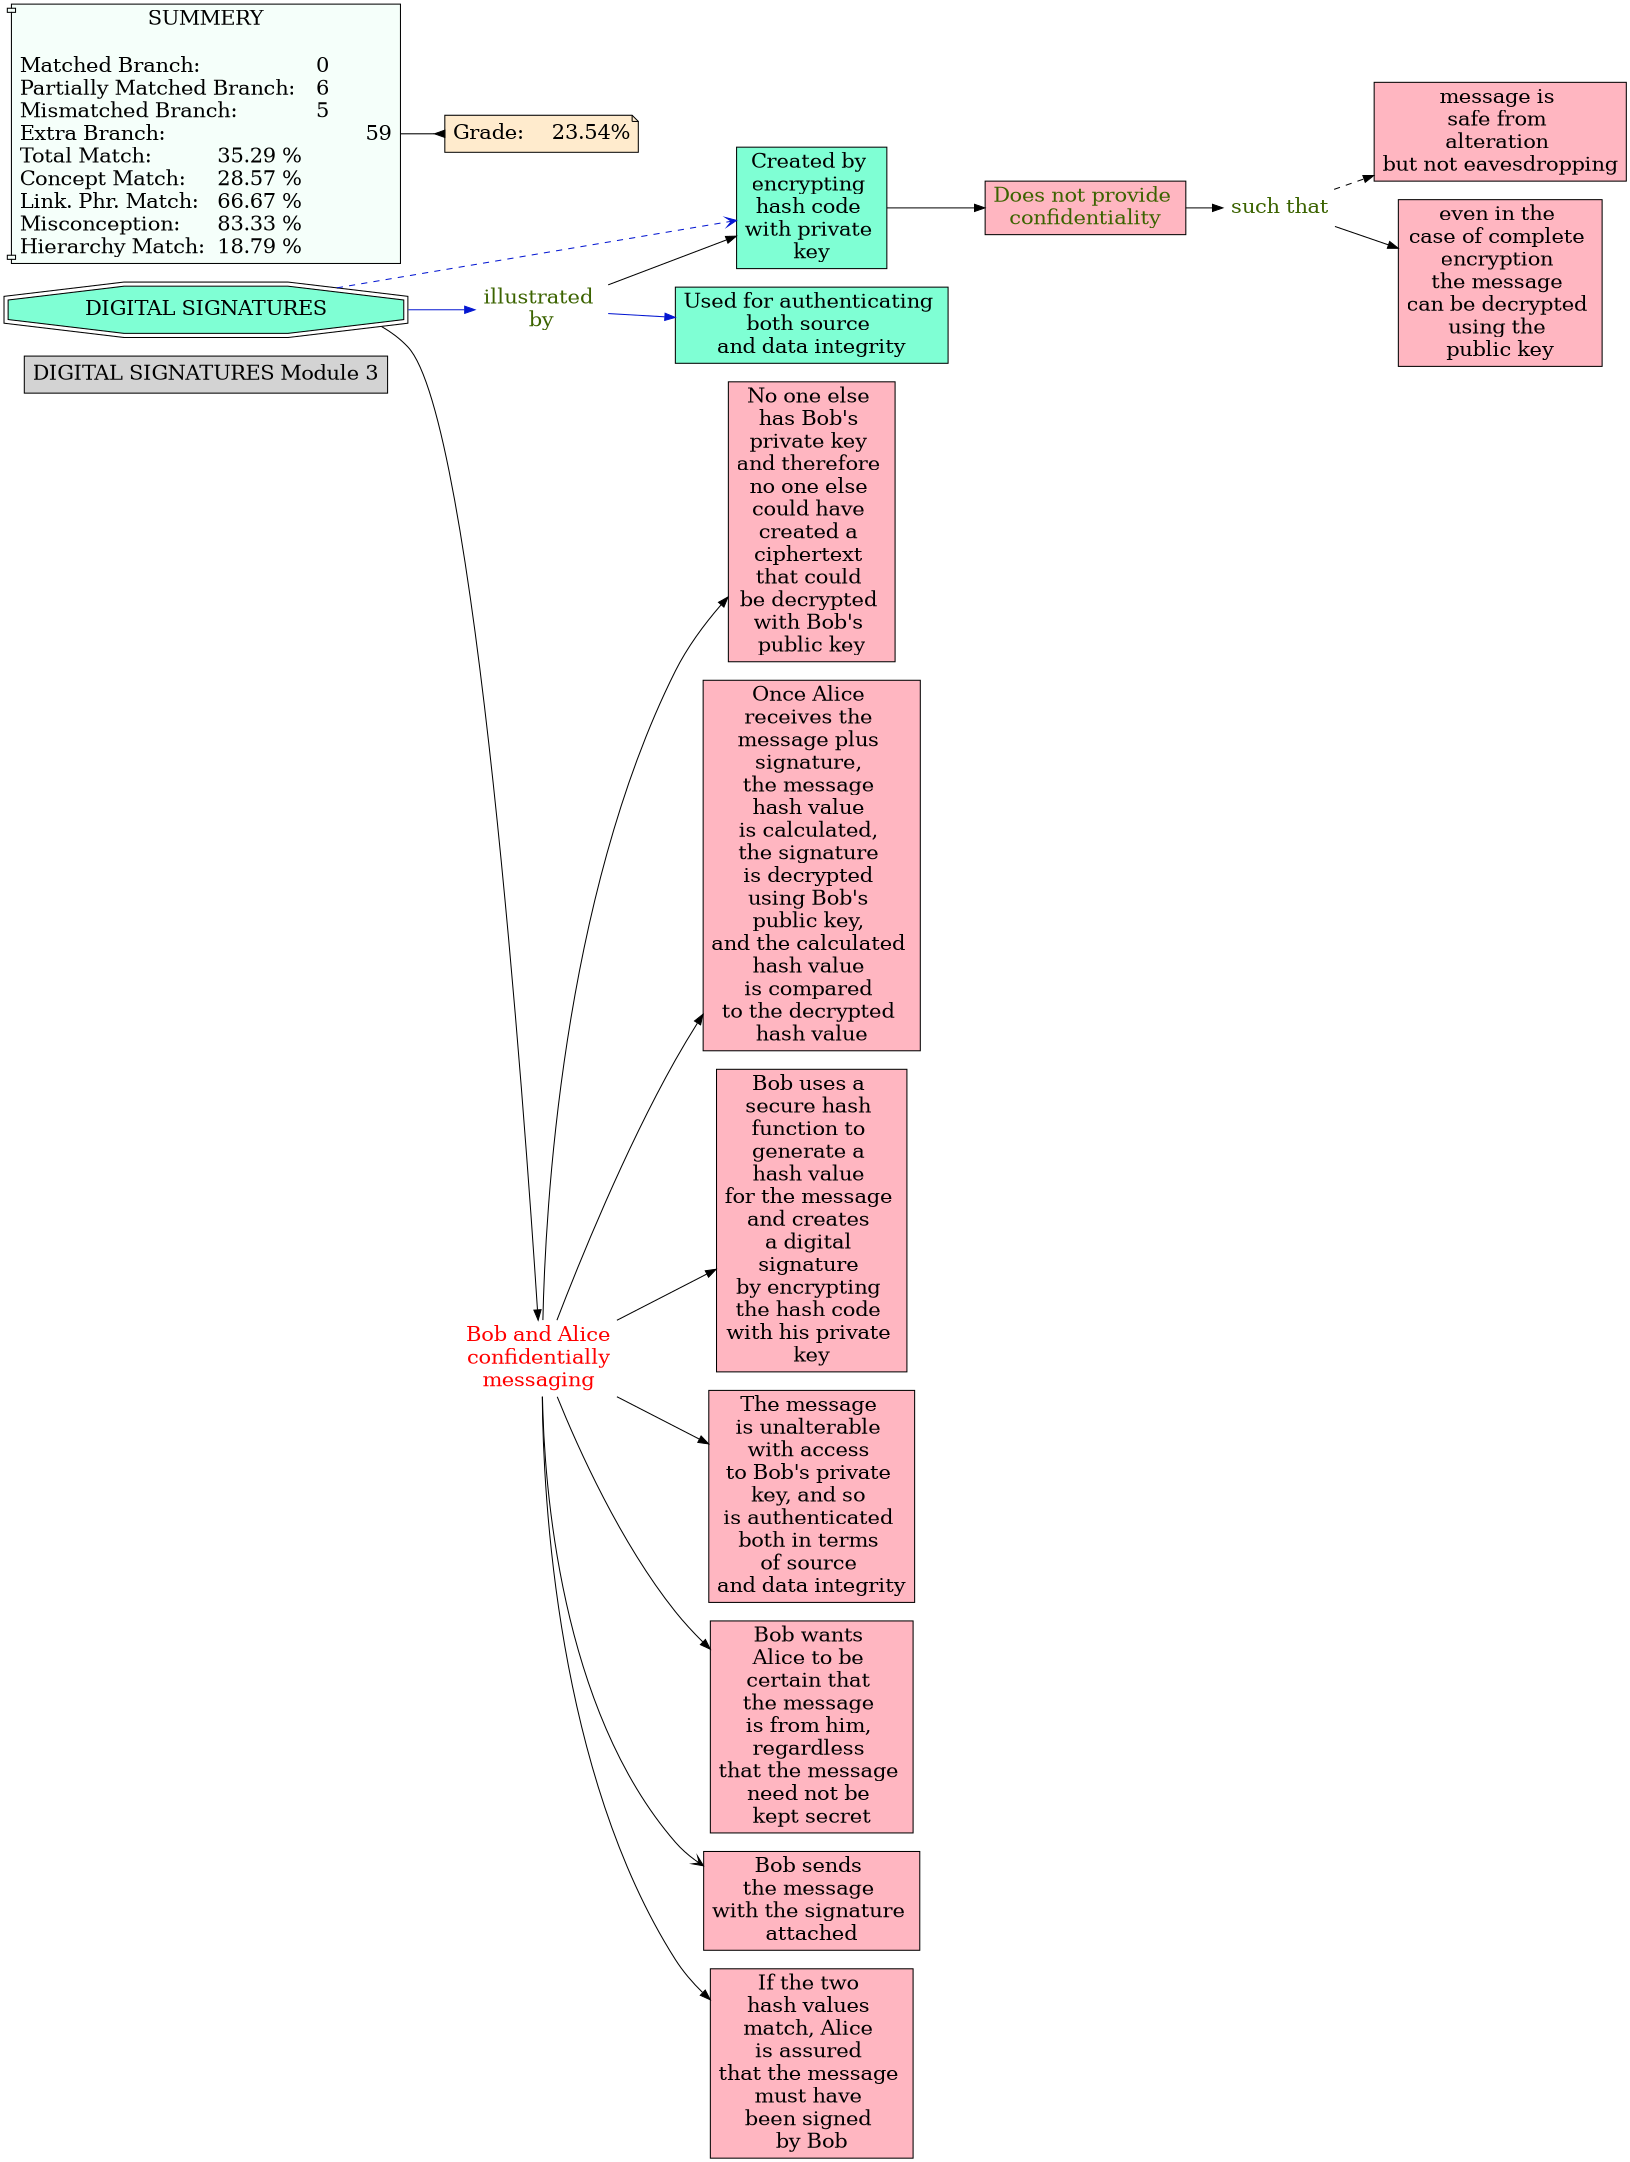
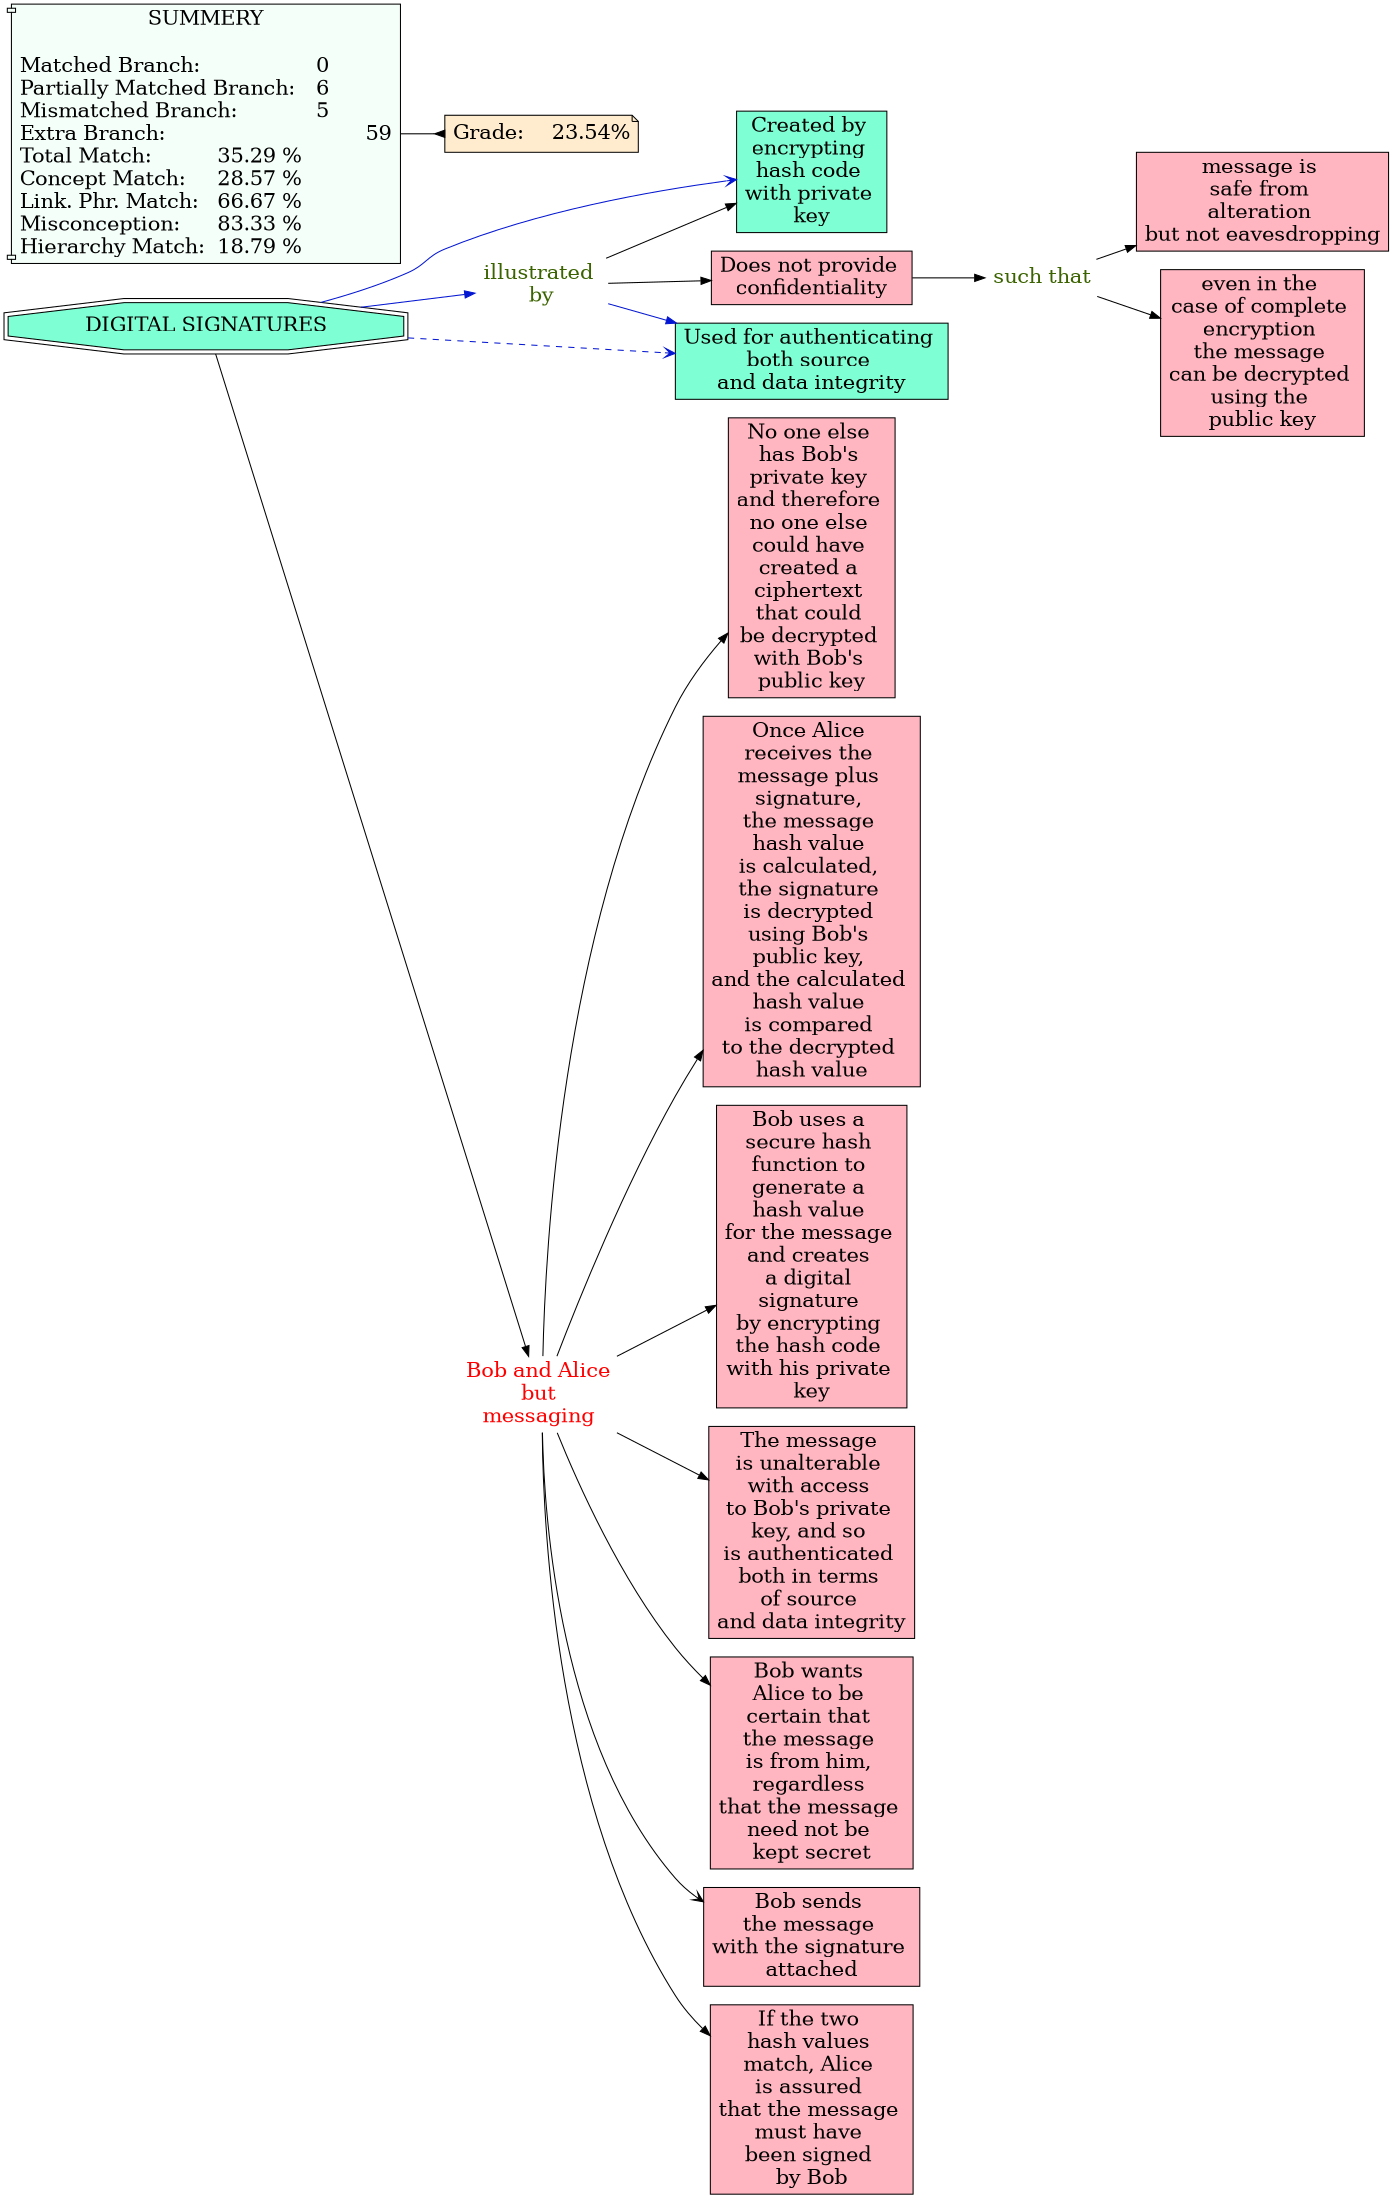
(1349, 184) -> (1111, 254)
(931, 208) -> (654, 282)
(1085, 208) -> (812, 278)
(532, 255) -> (518, 224)
none -> (536, 345)
(206, 375) -> none
(542, 1358) -> (542, 1395)
